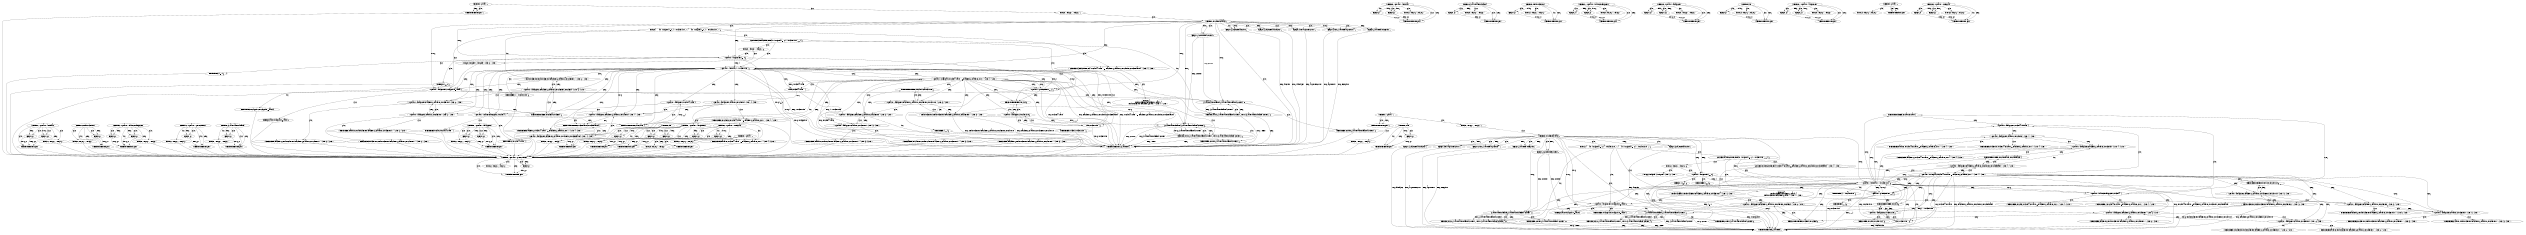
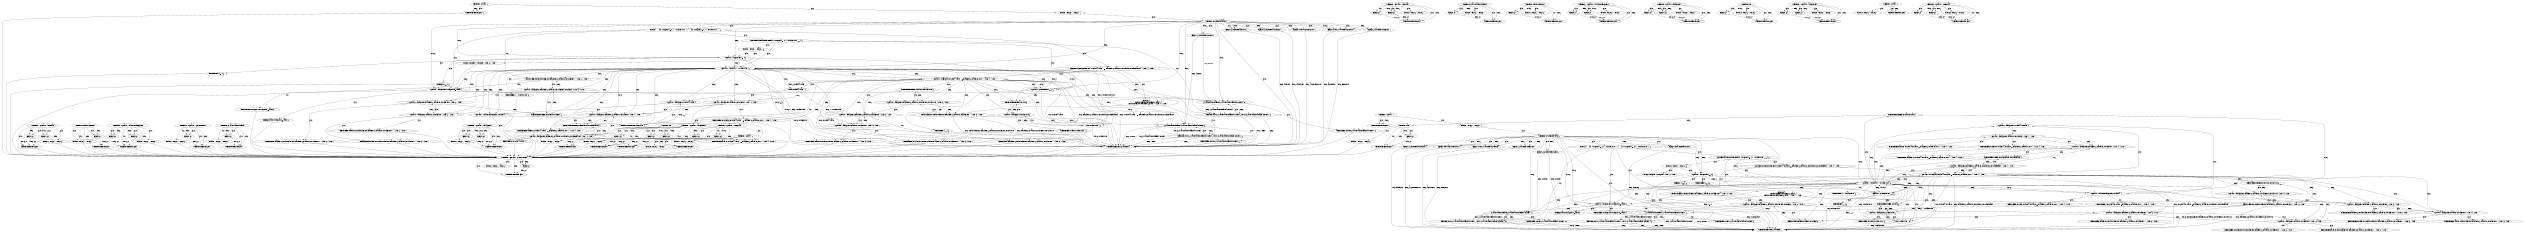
none -> (738, 95)
(1956, 120) -> (1648, 119)
(439, 131) -> none
